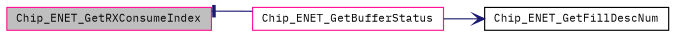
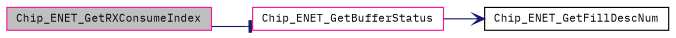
(235, 11) -> (229, 27)
